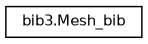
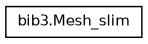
(74, 22) -> (74, 22)
